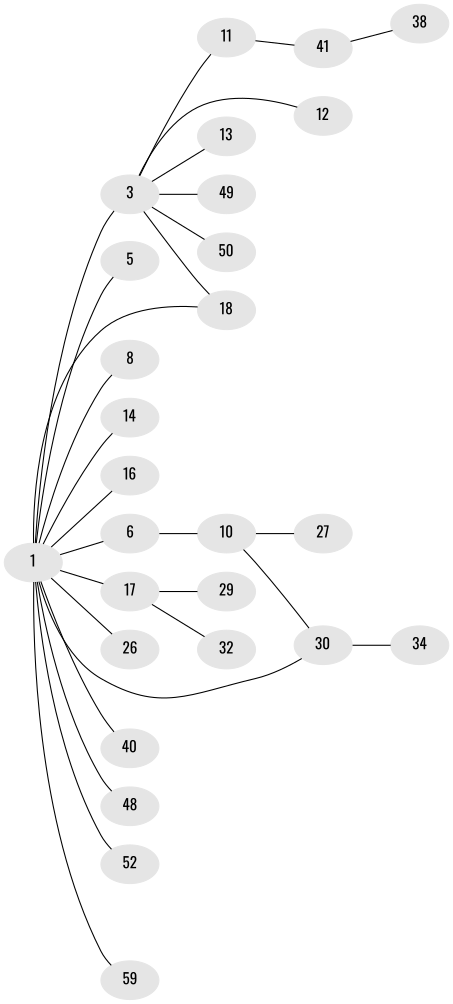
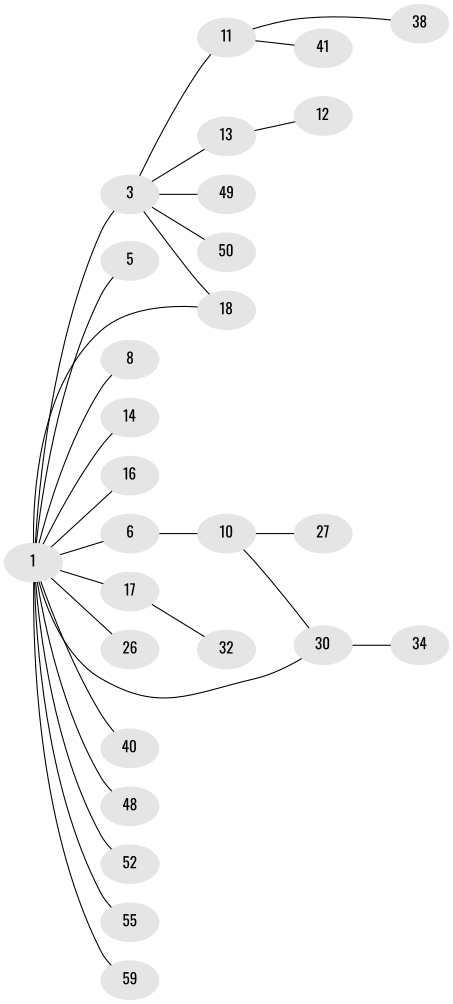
(372, 36) -> (321, 17)
(202, 105) -> (275, 126)
(227, 592) -> none
none -> (130, 922)
